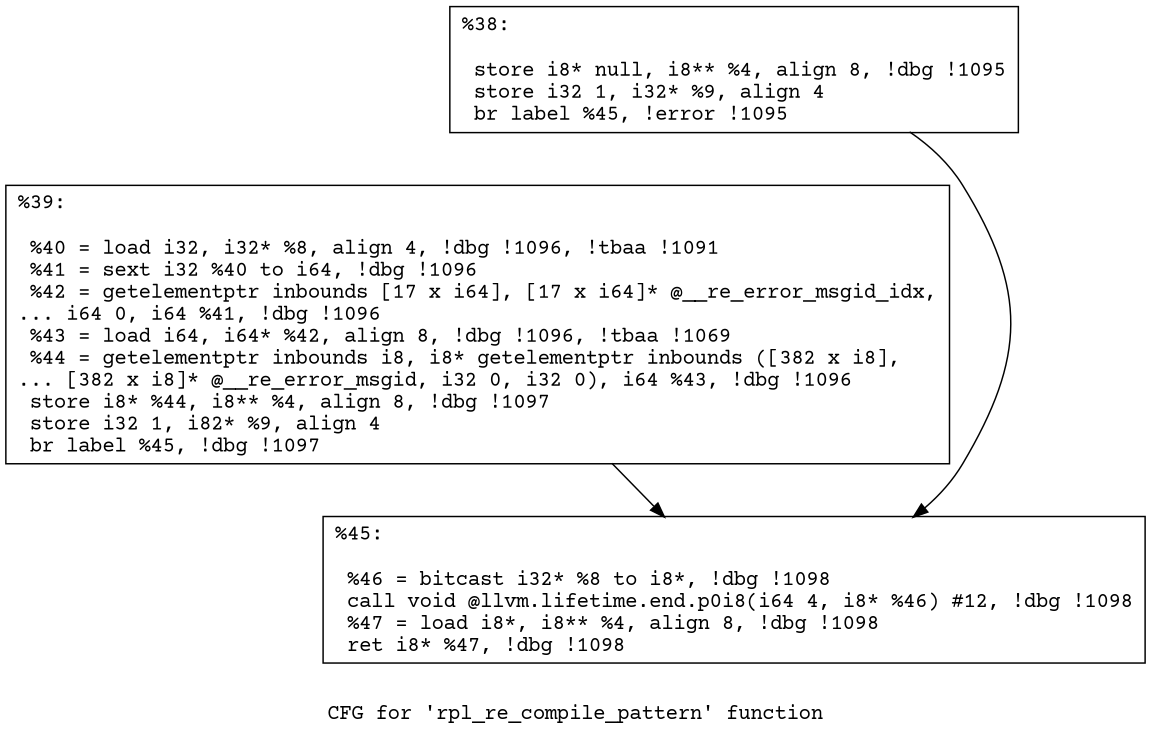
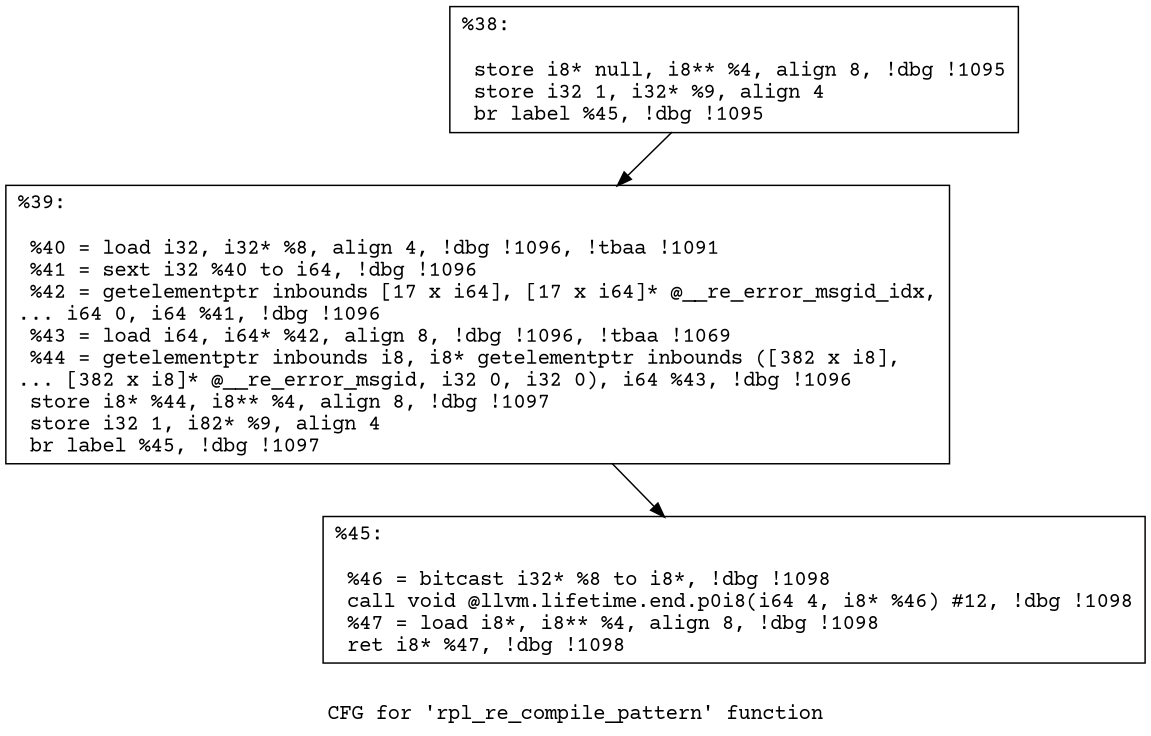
(625, 114) -> (613, 114)
(1010, 316) -> (650, 154)
